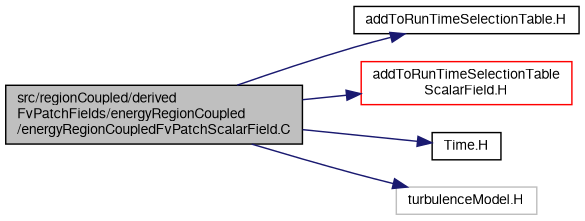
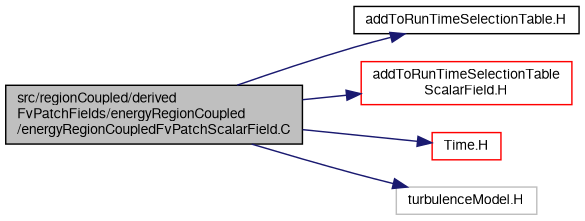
(467, 146) -> (467, 146)
